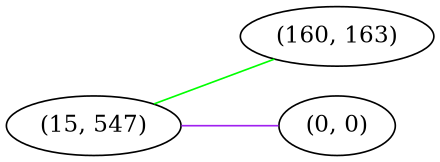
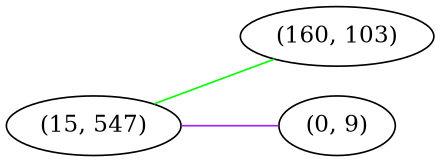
(337, 36) -> (337, 36)
(337, 126) -> (337, 126)
